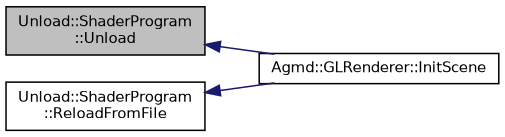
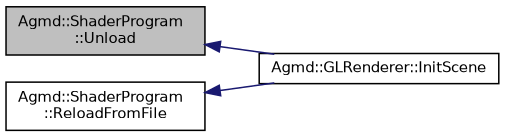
(105, 31) -> (105, 31)
(105, 106) -> (105, 106)
